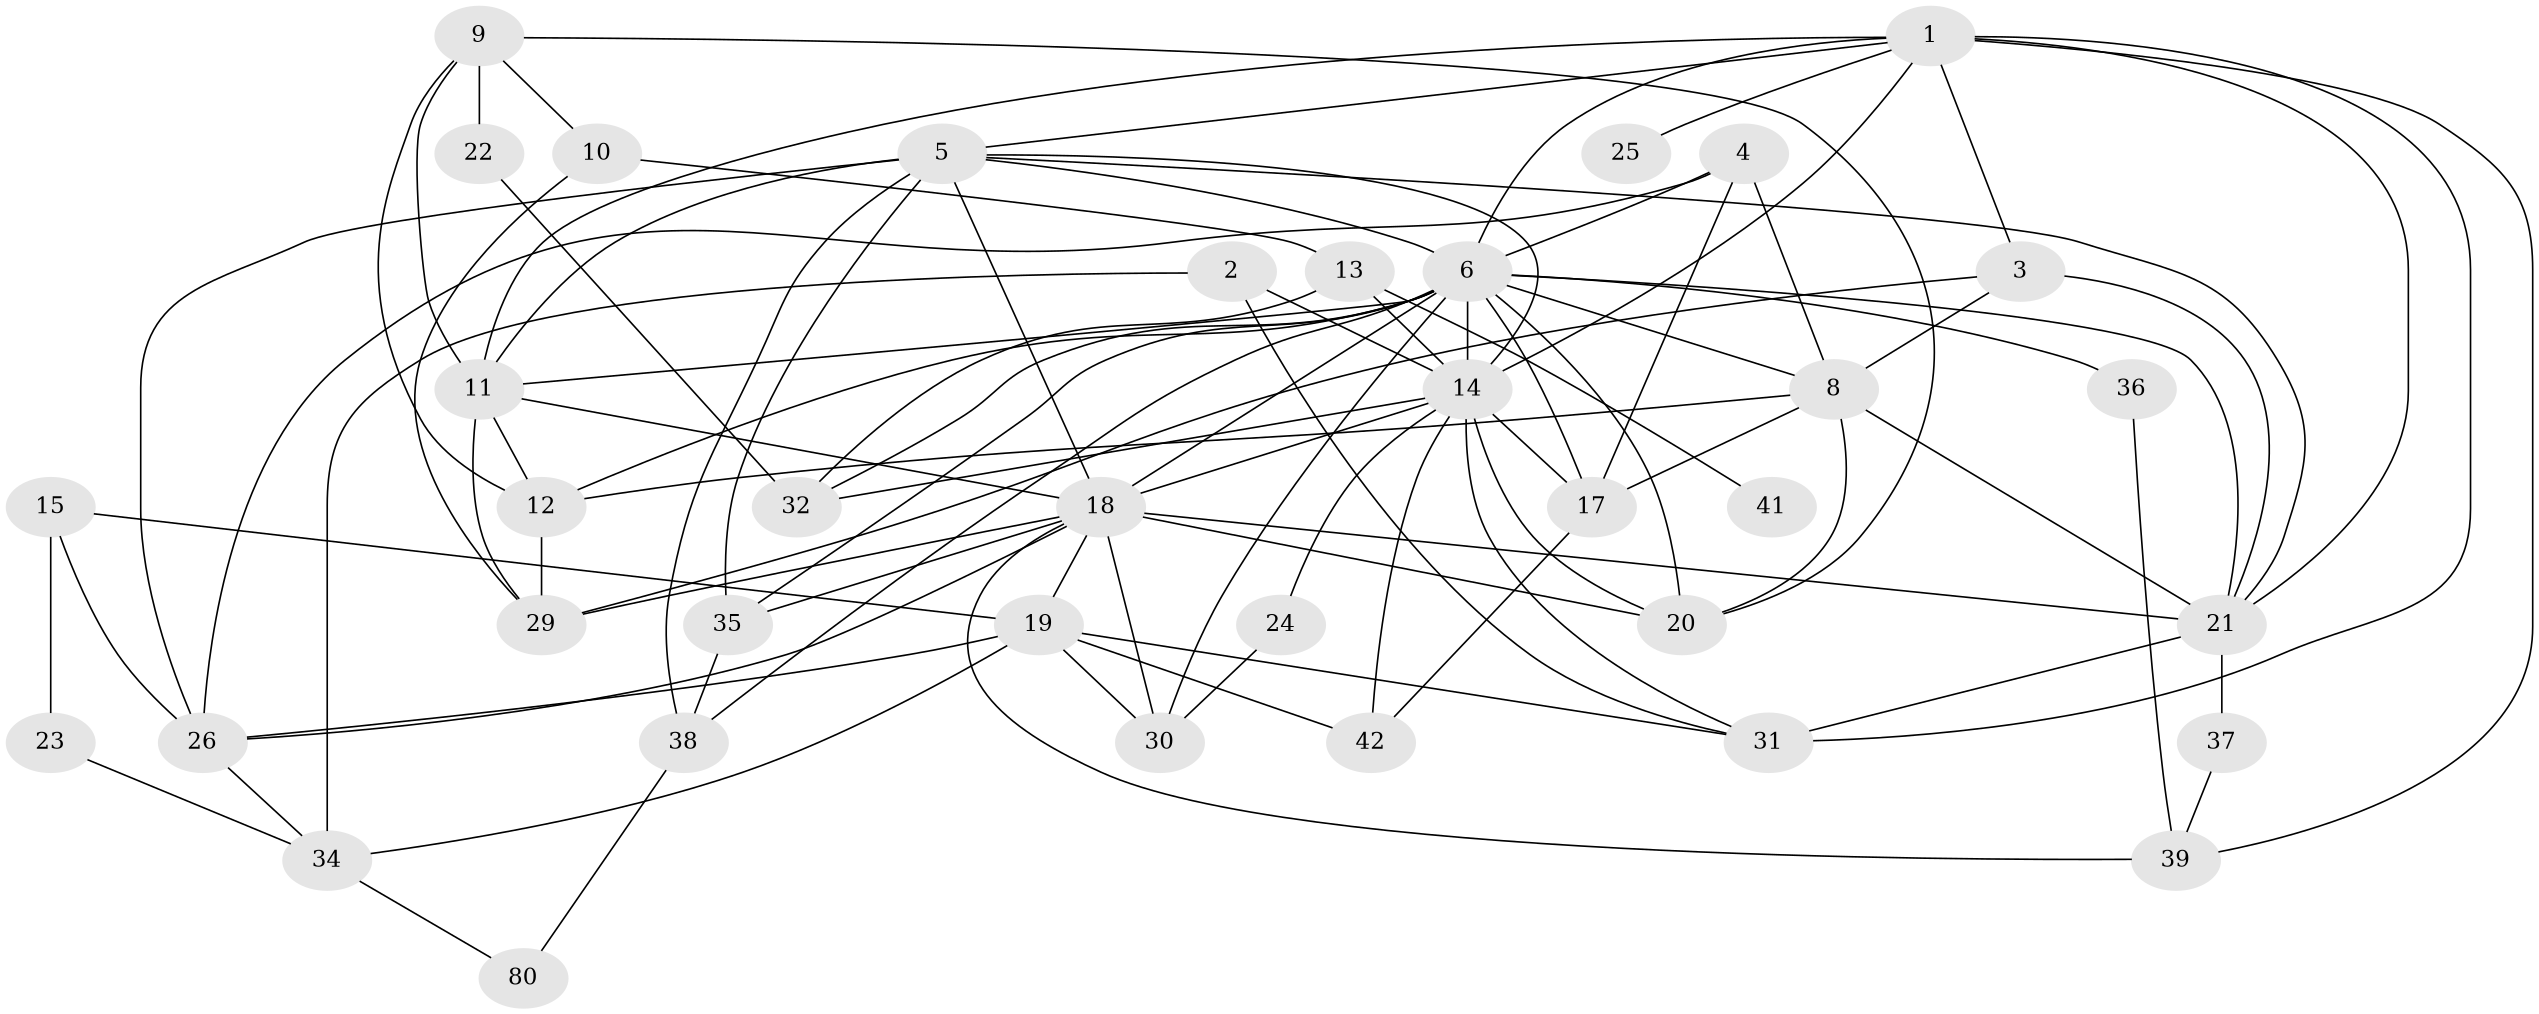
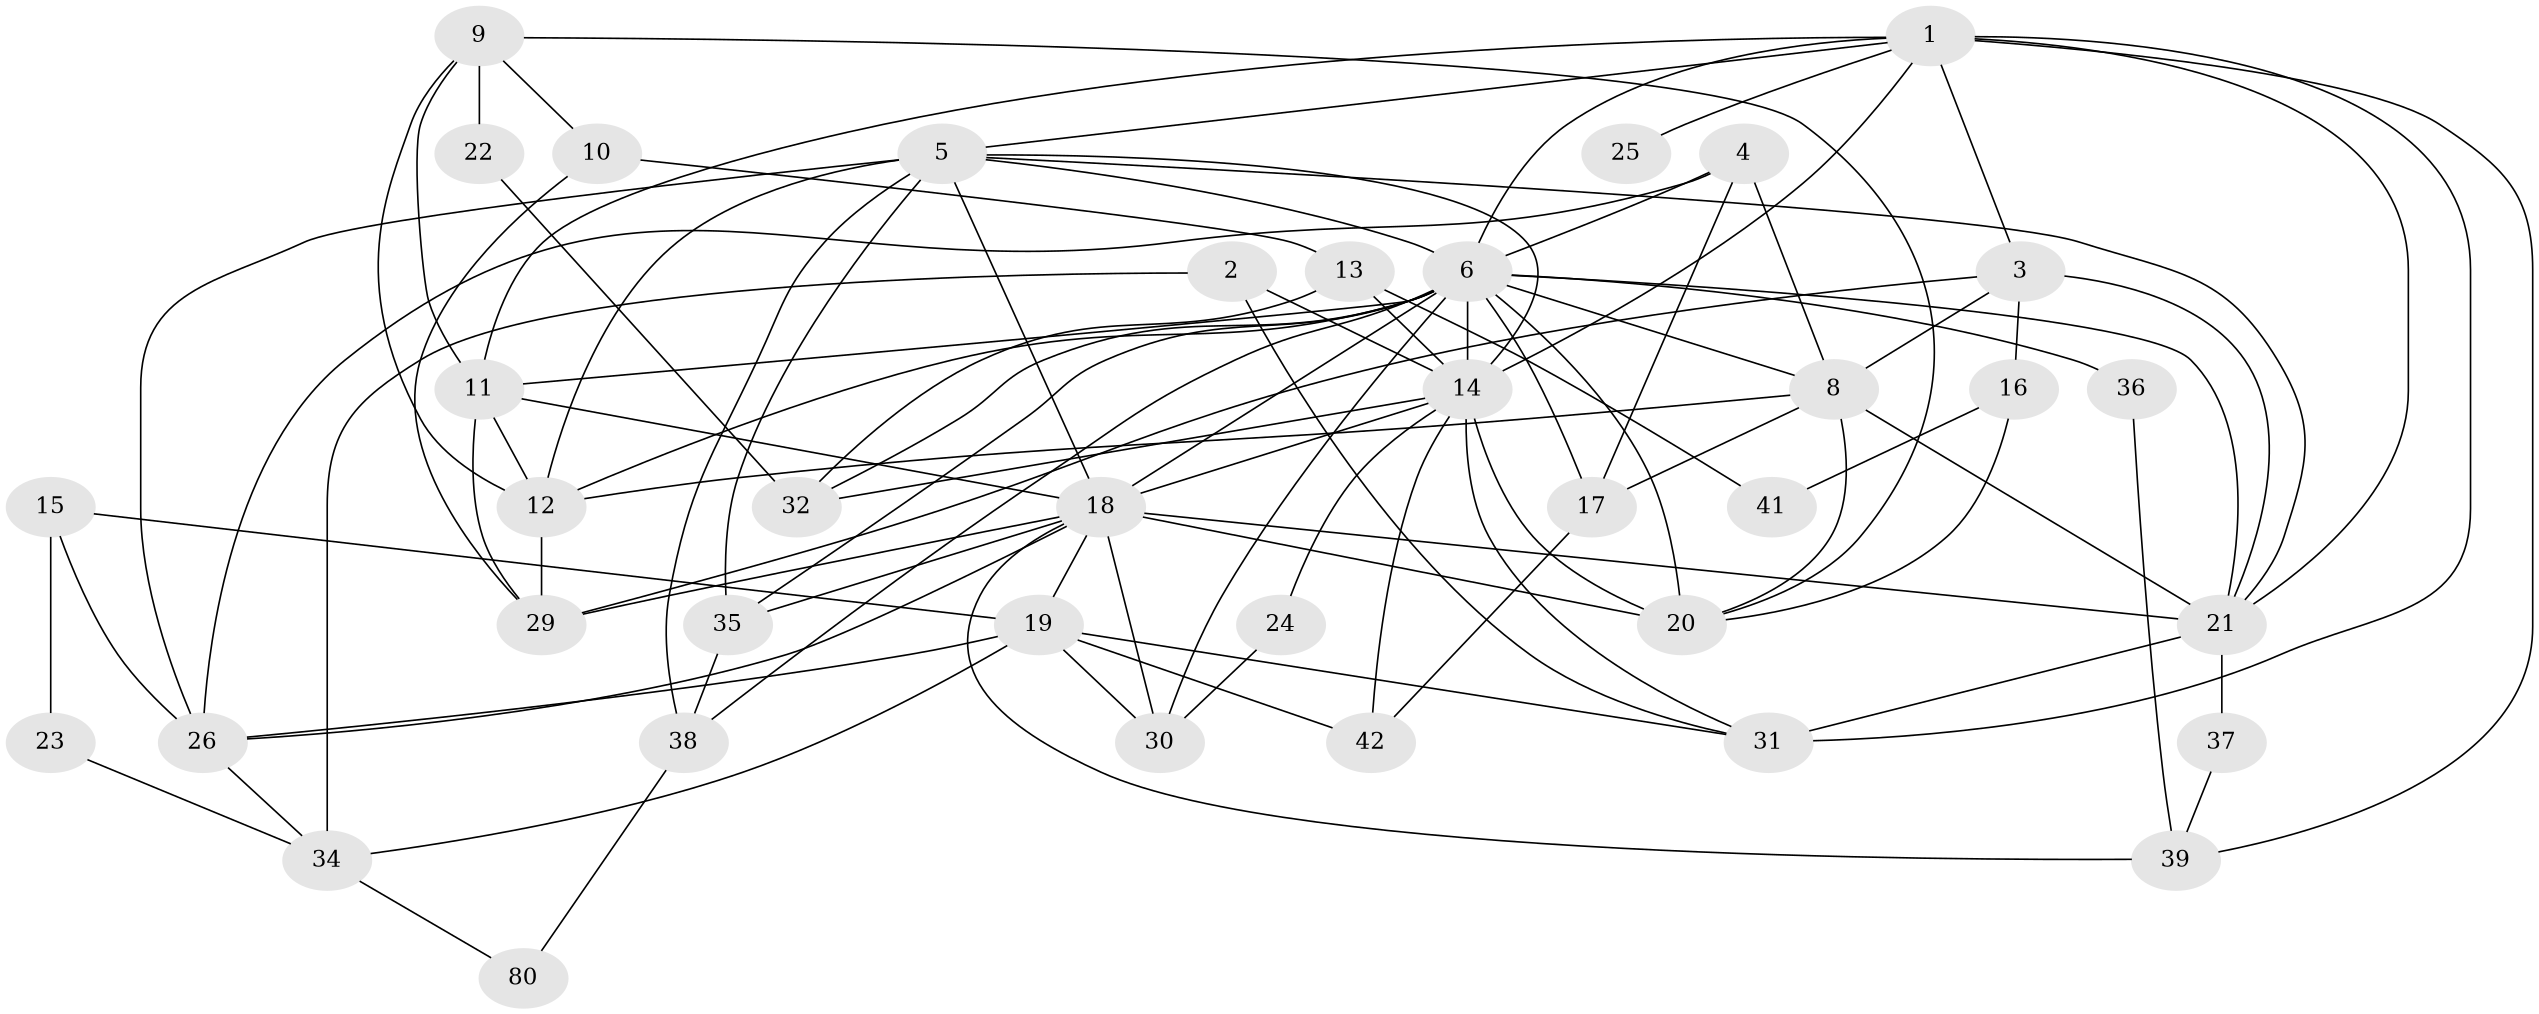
(672, 214) -> (665, 254)
none -> (2014, 389)
(1530, 448) -> none
